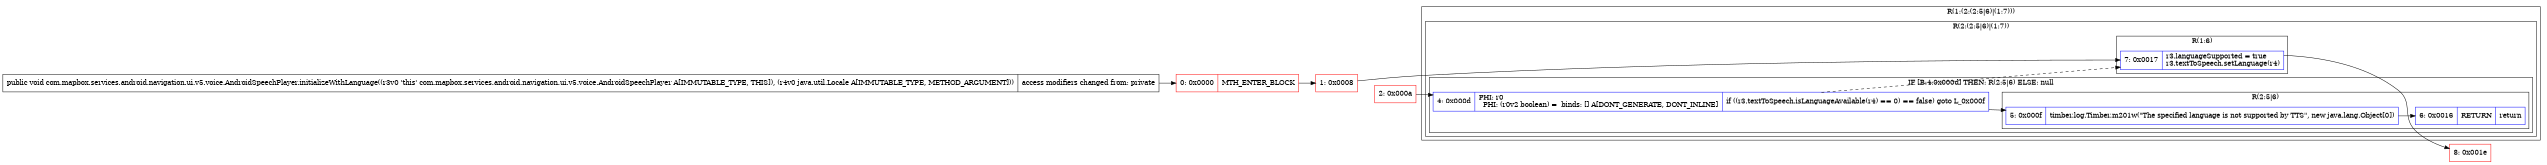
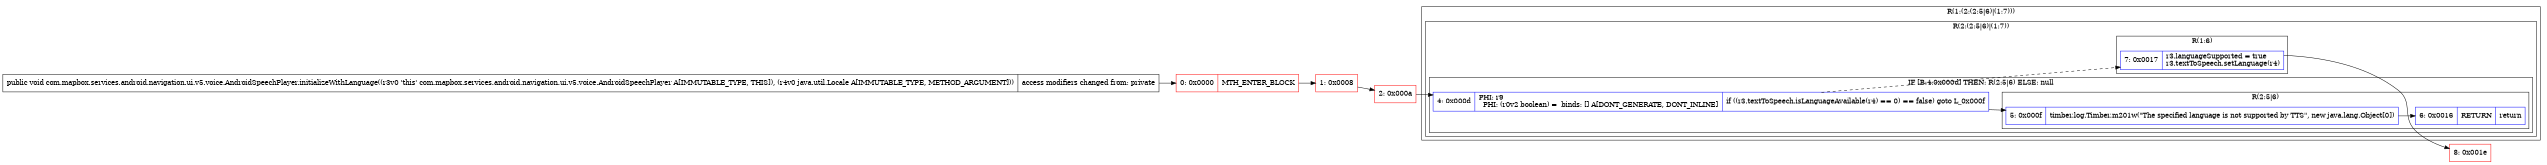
(1736, 64) -> (1364, 88)
(1492, 98) -> (1492, 98)
